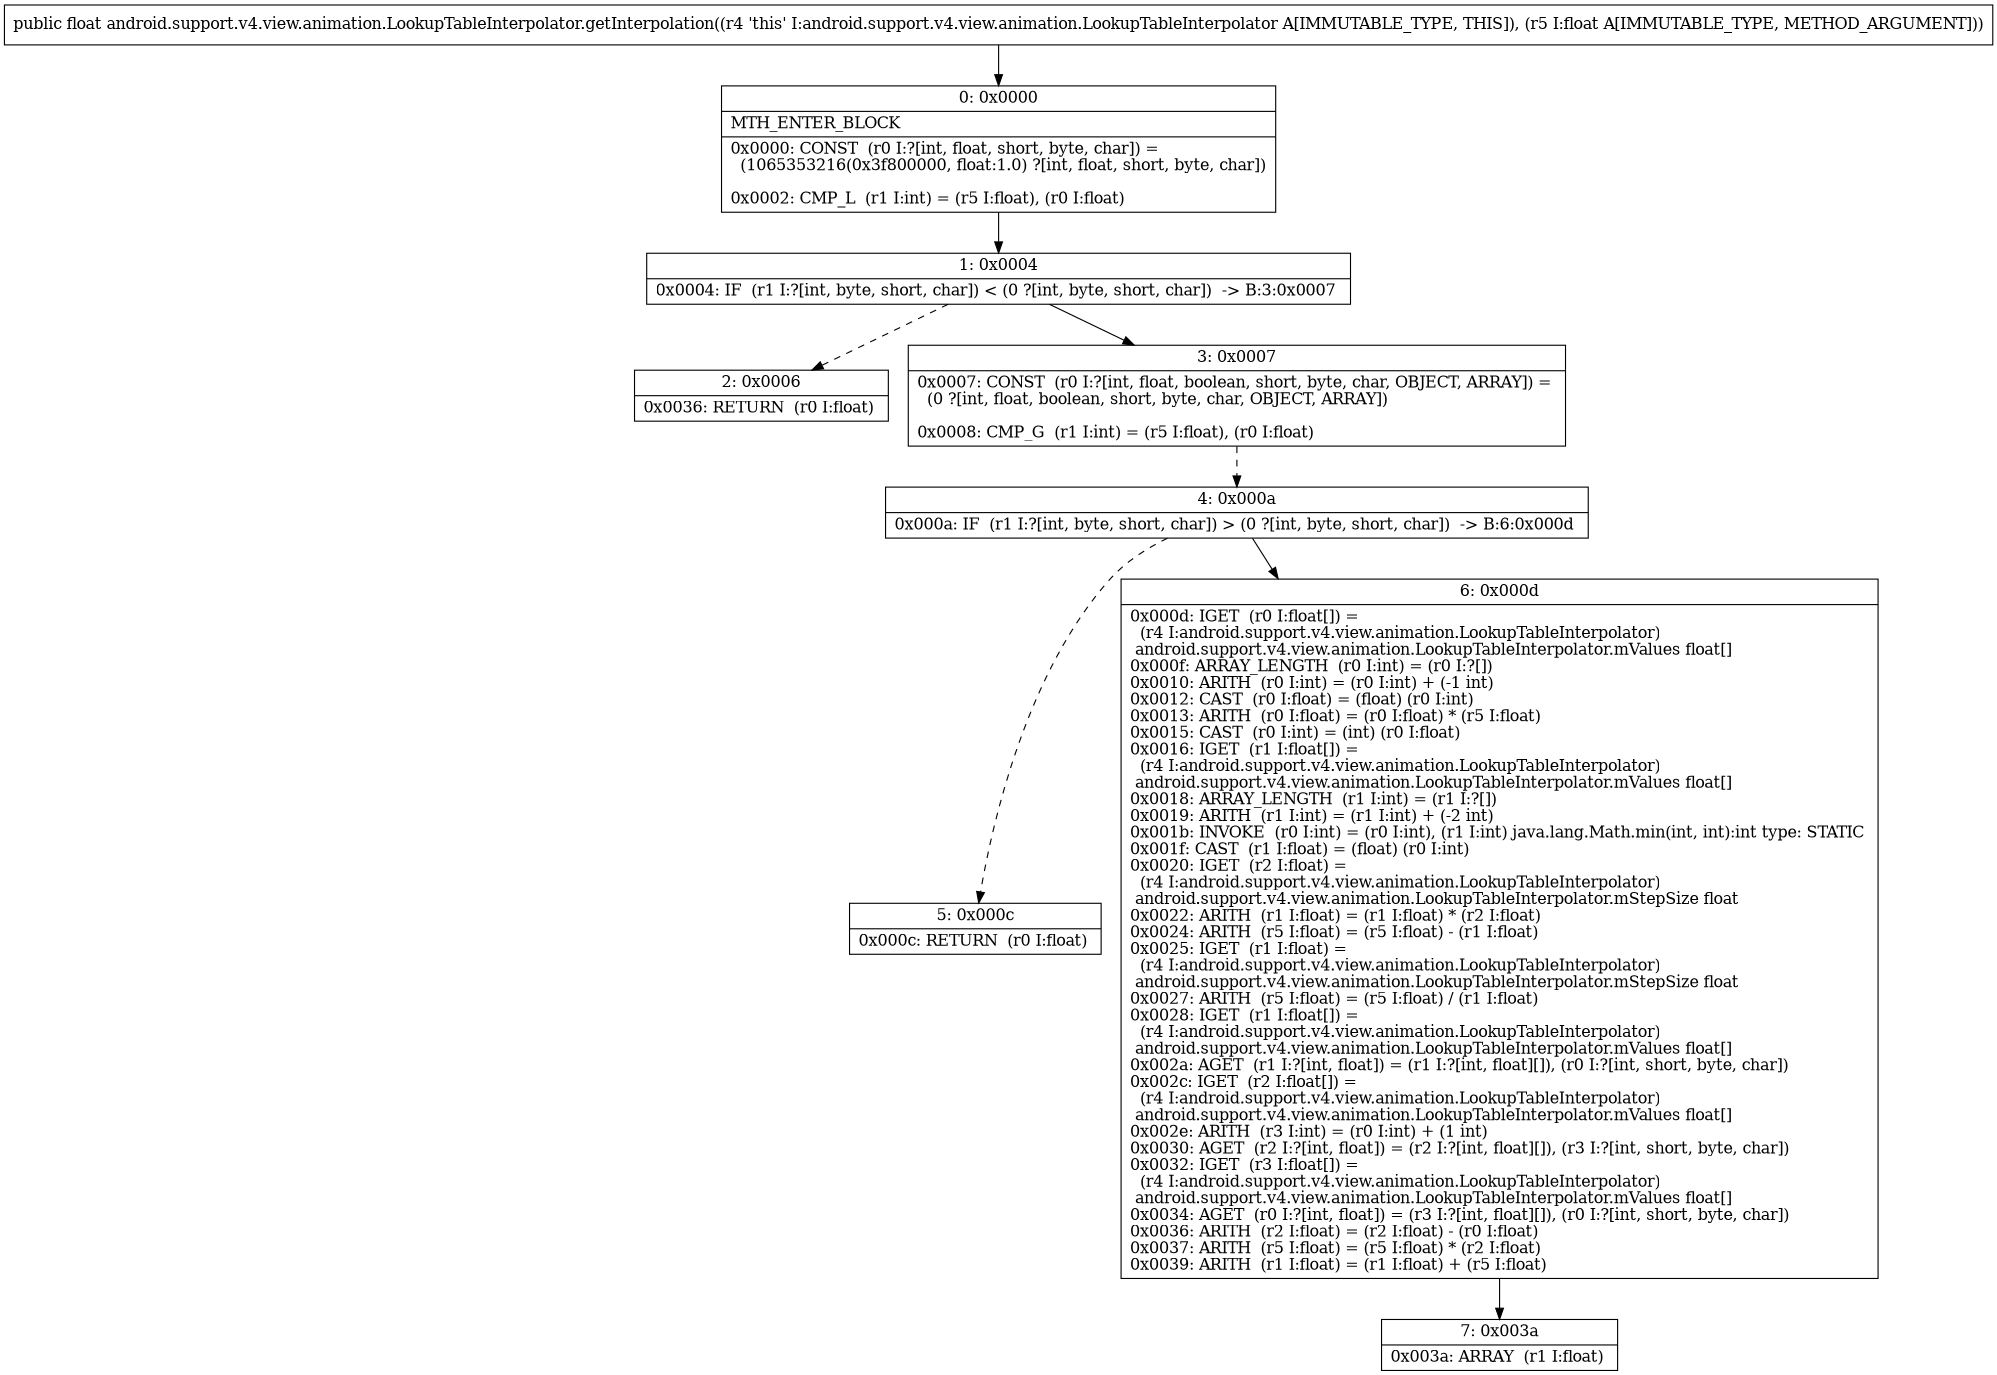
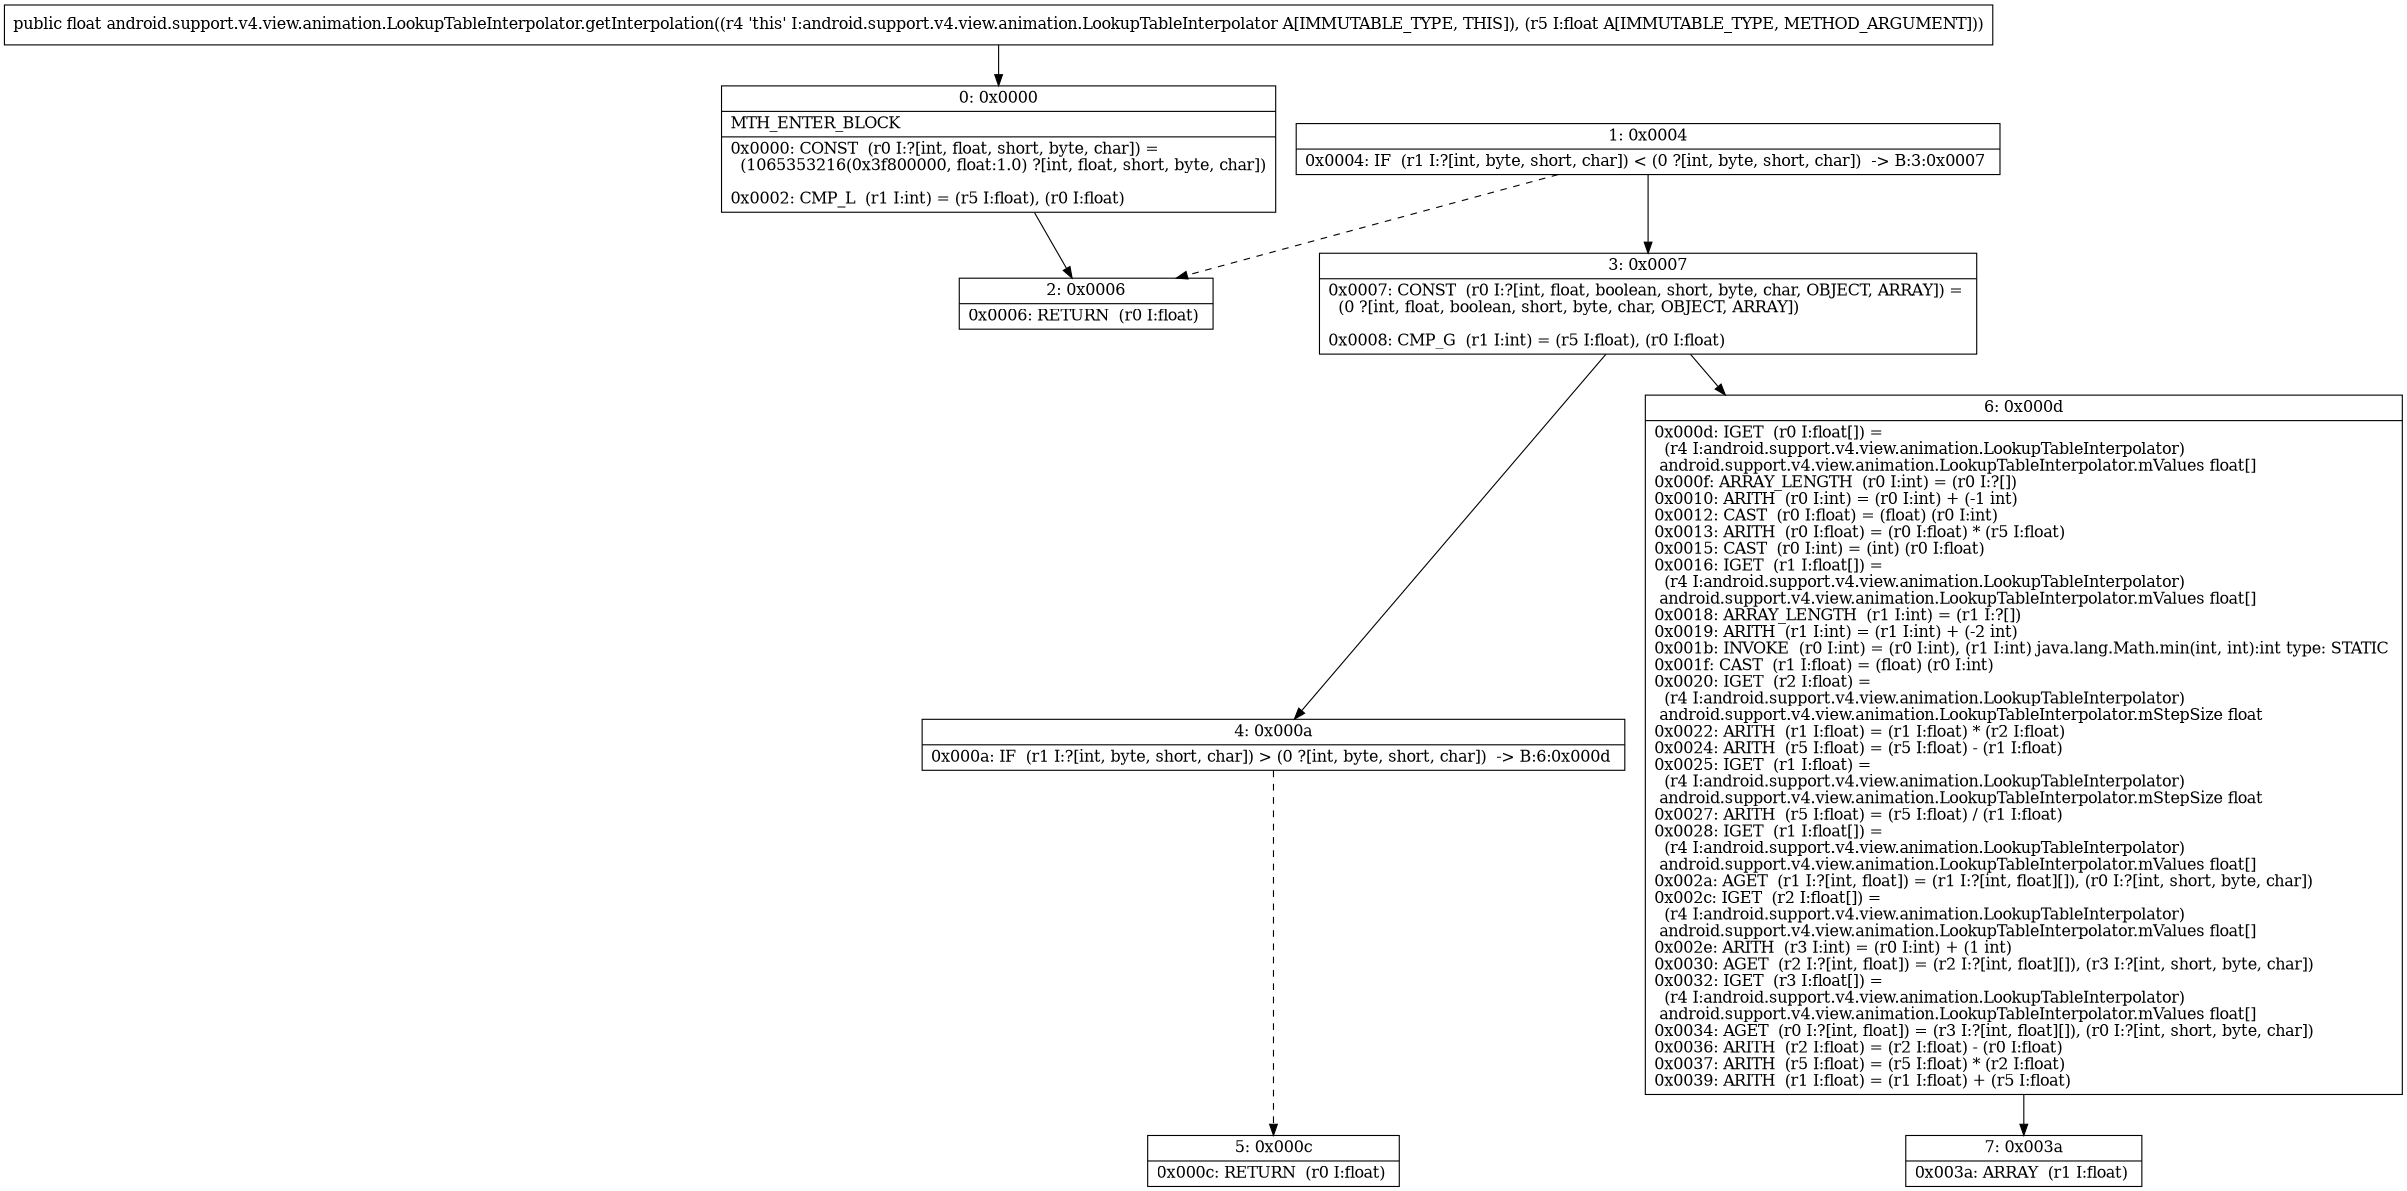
(999, 227) -> (1050, 240)
(761, 408) -> (1086, 316)
(1237, 461) -> (1454, 532)
(1262, 554) -> (1704, 370)
